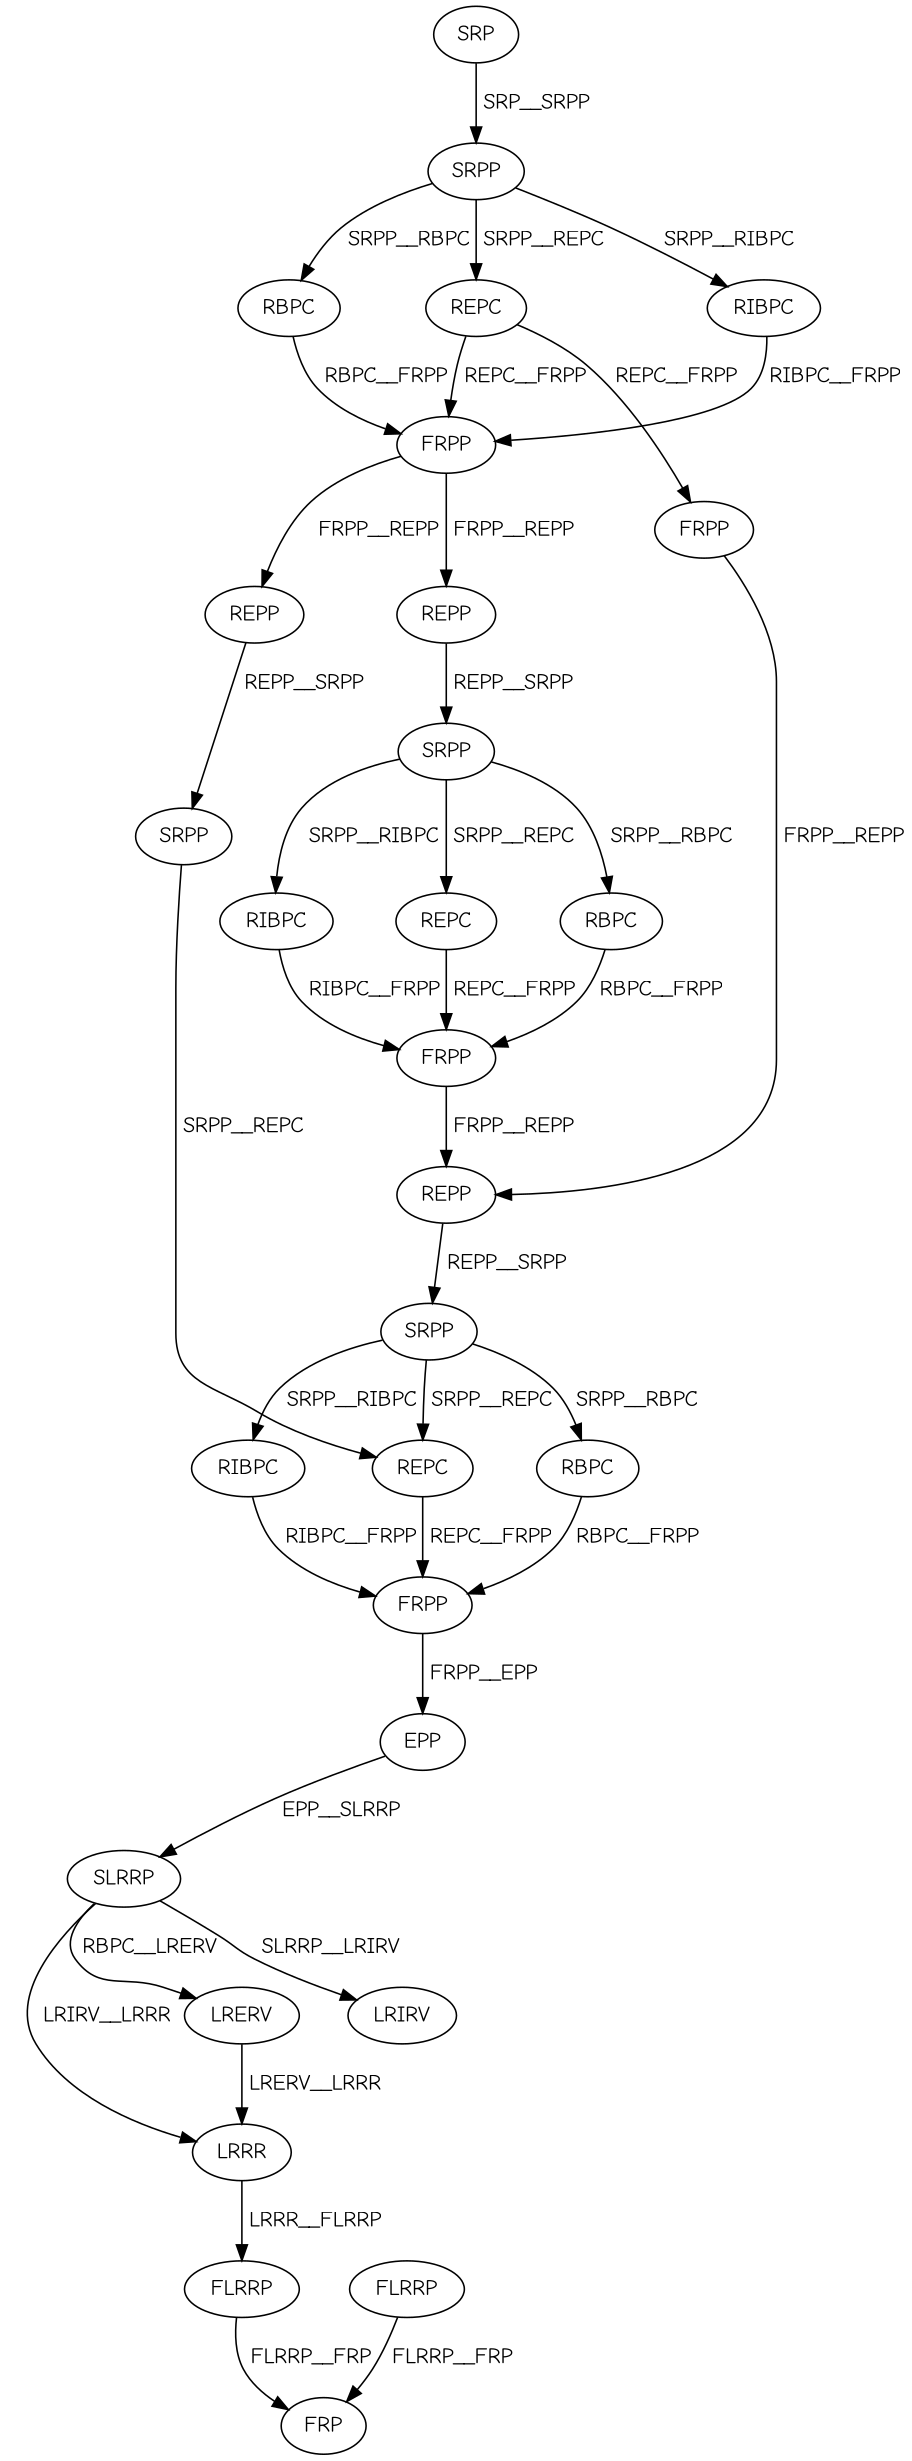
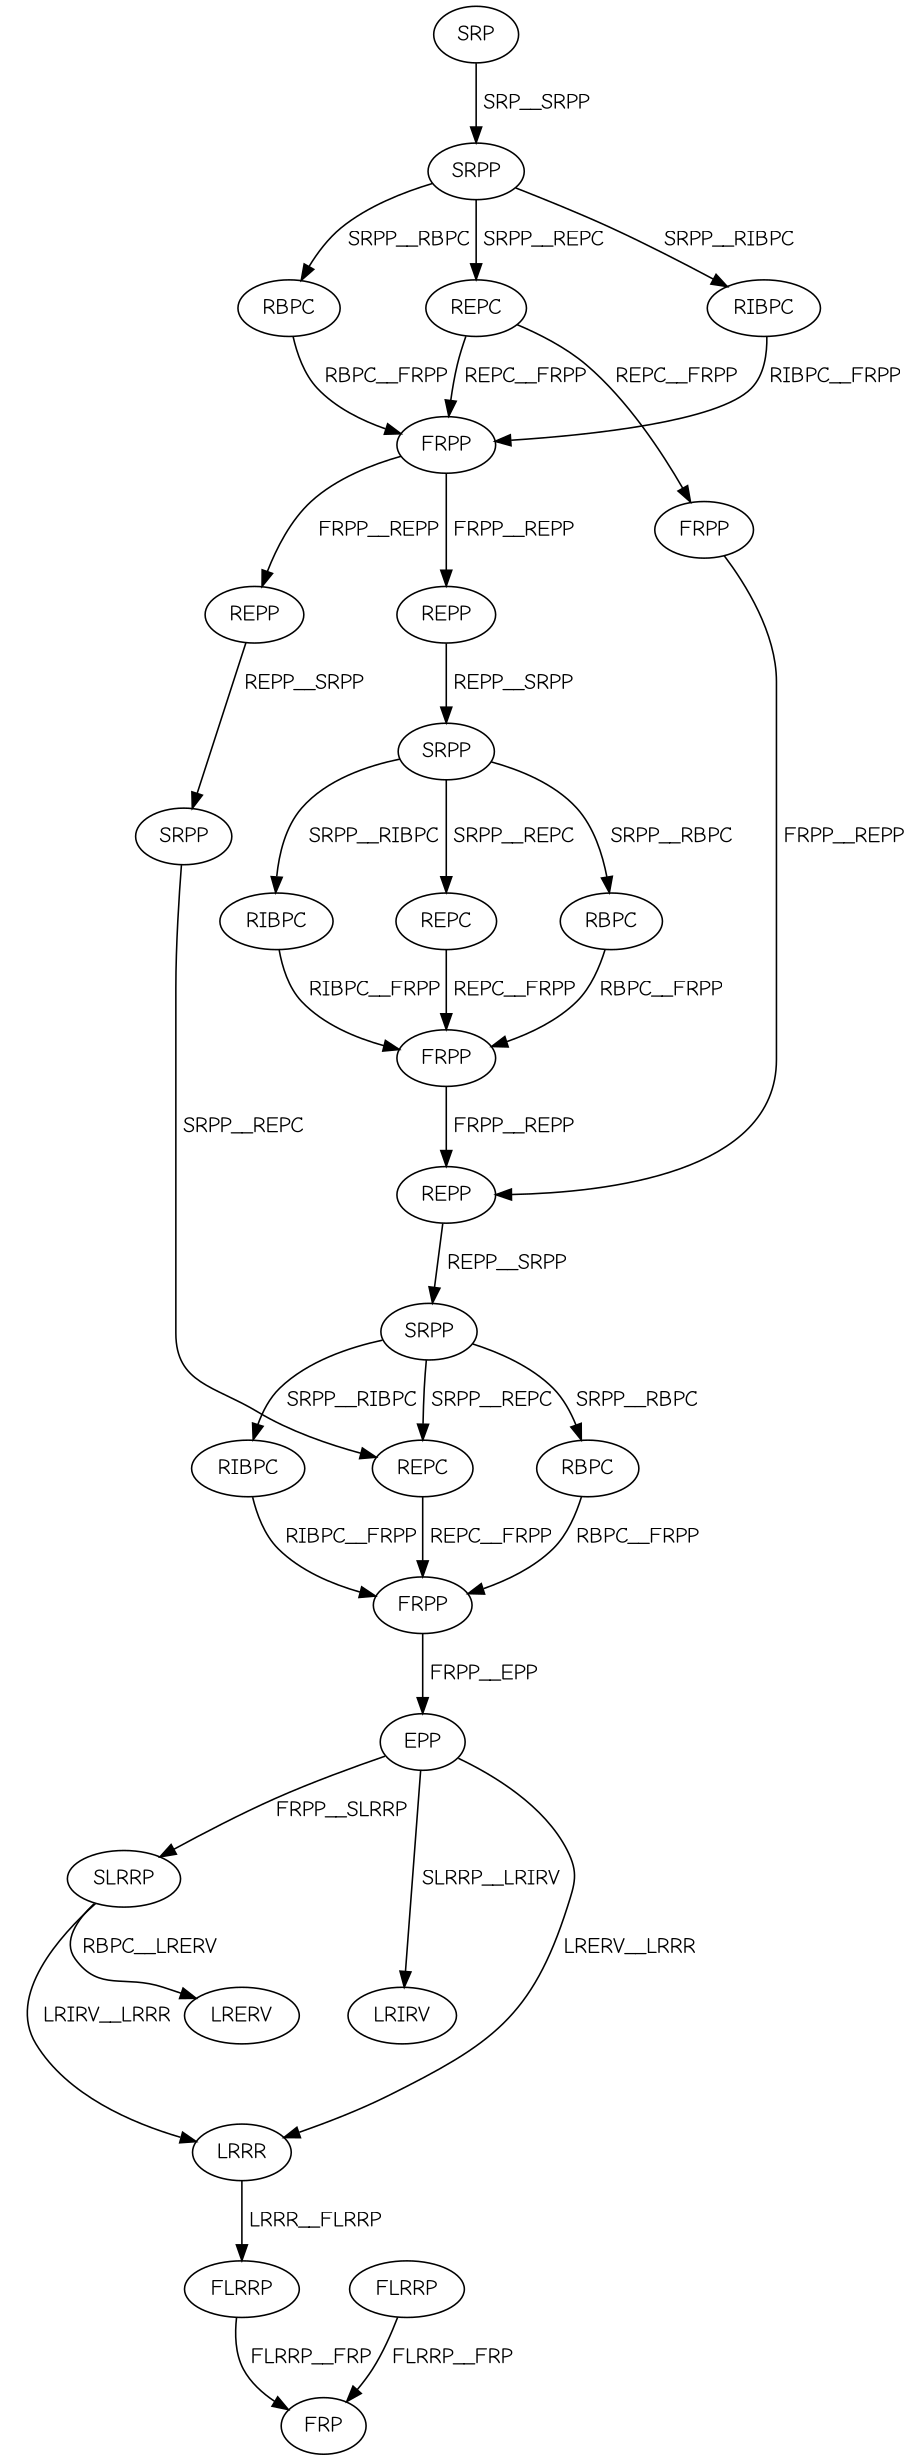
(338, 1810) -> (338, 1810)
(247, 1955) -> (413, 1871)
(242, 2076) -> (535, 1982)
